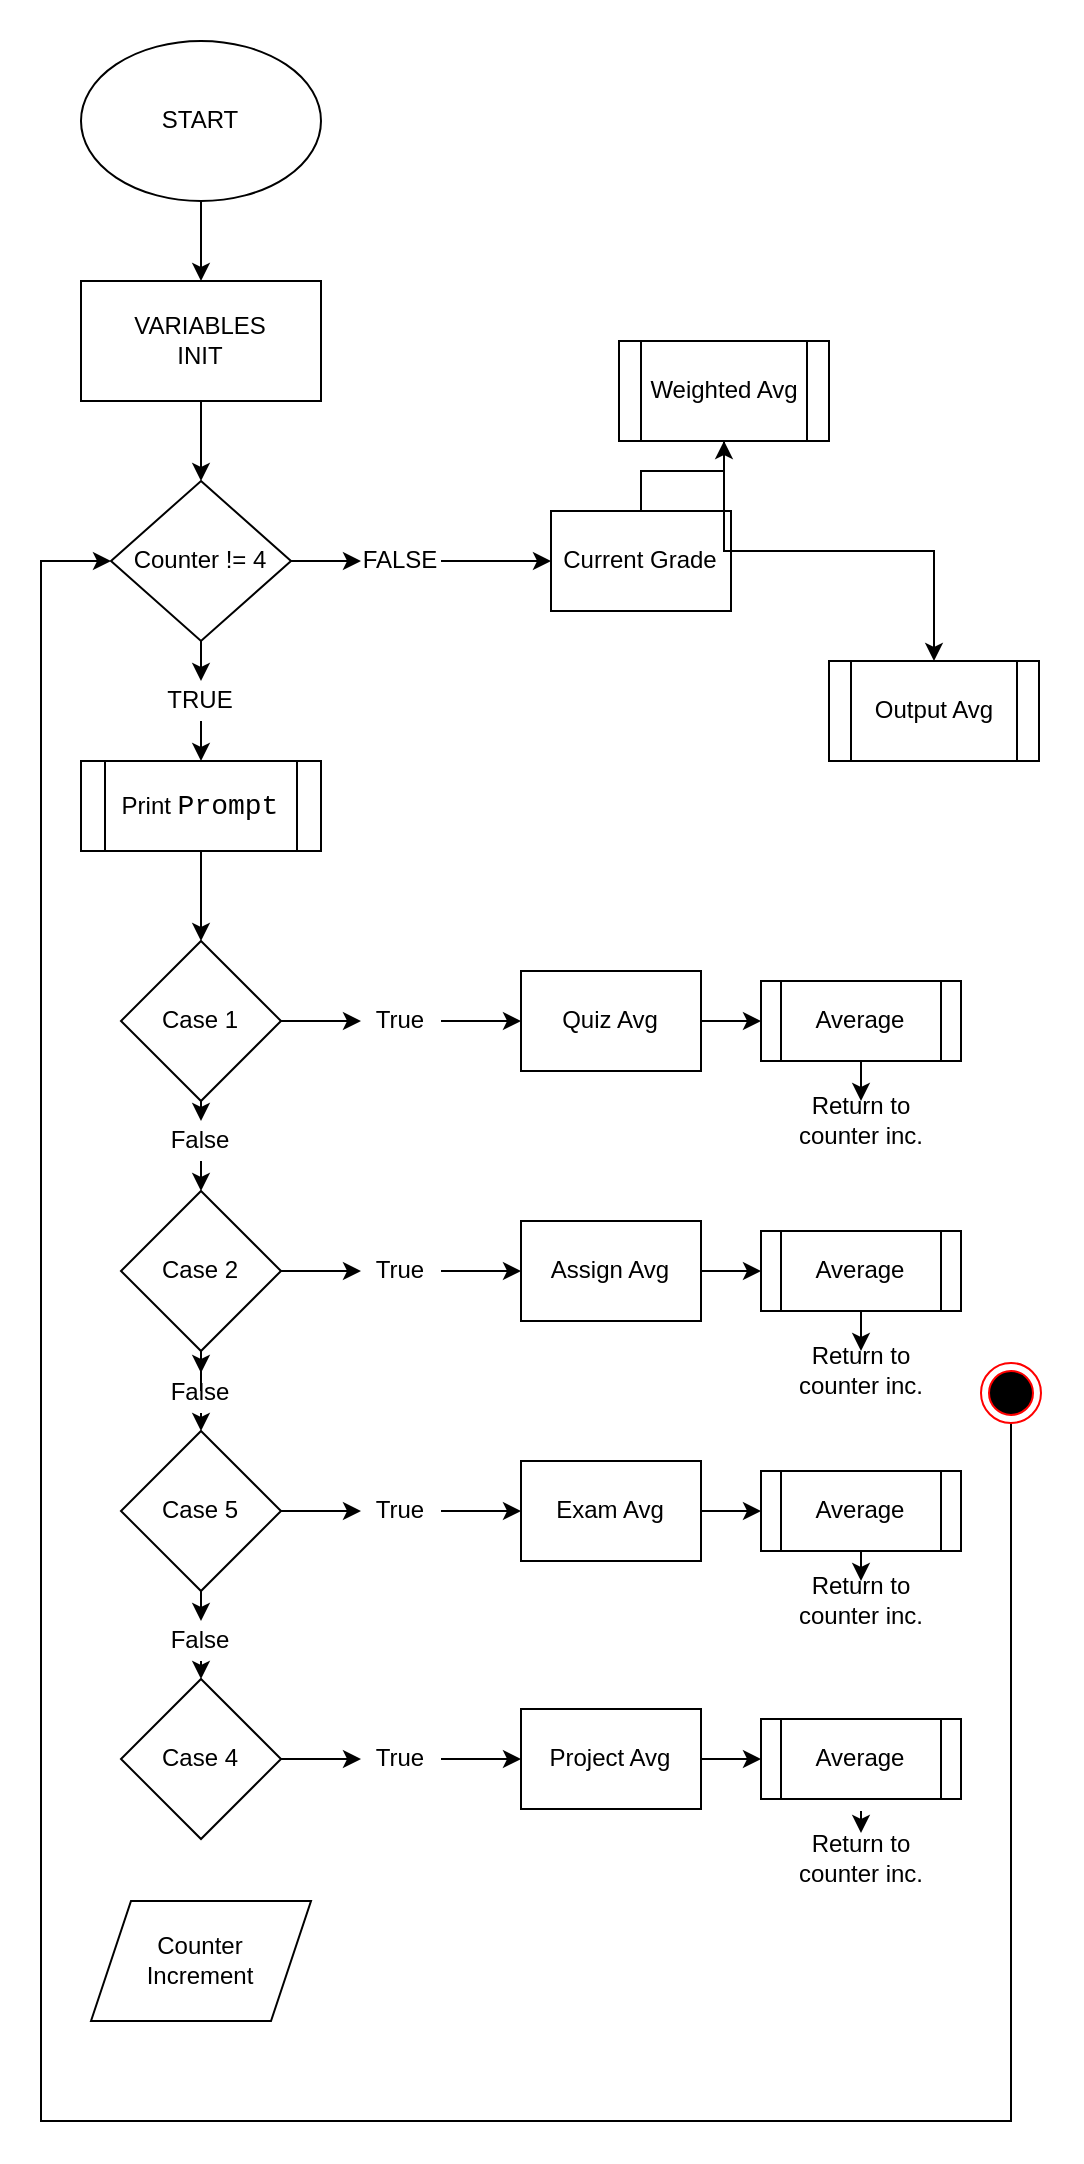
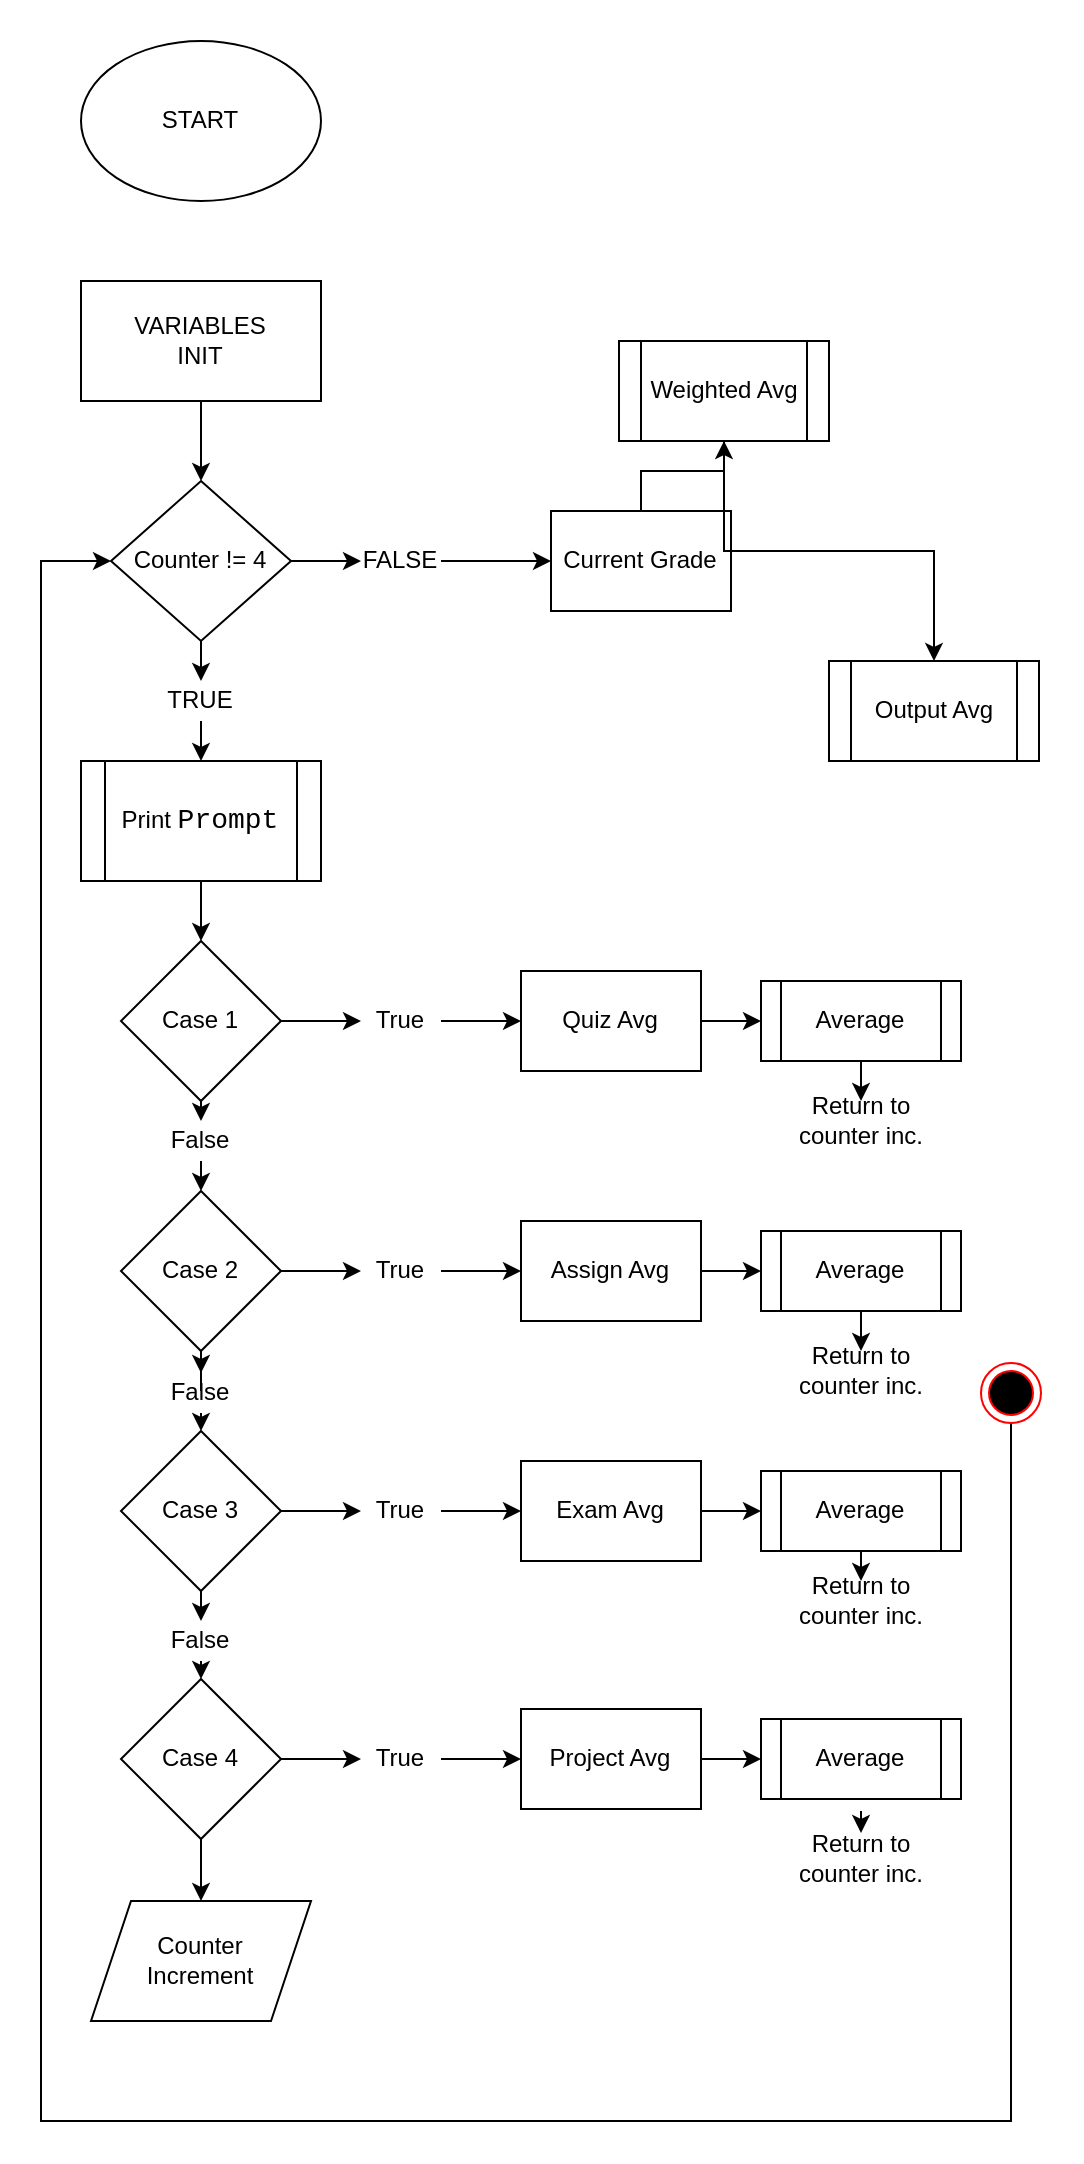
(201, 234) -> none
(201, 806) -> (201, 821)
(201, 1511) -> (201, 1511)
none -> (201, 1877)
